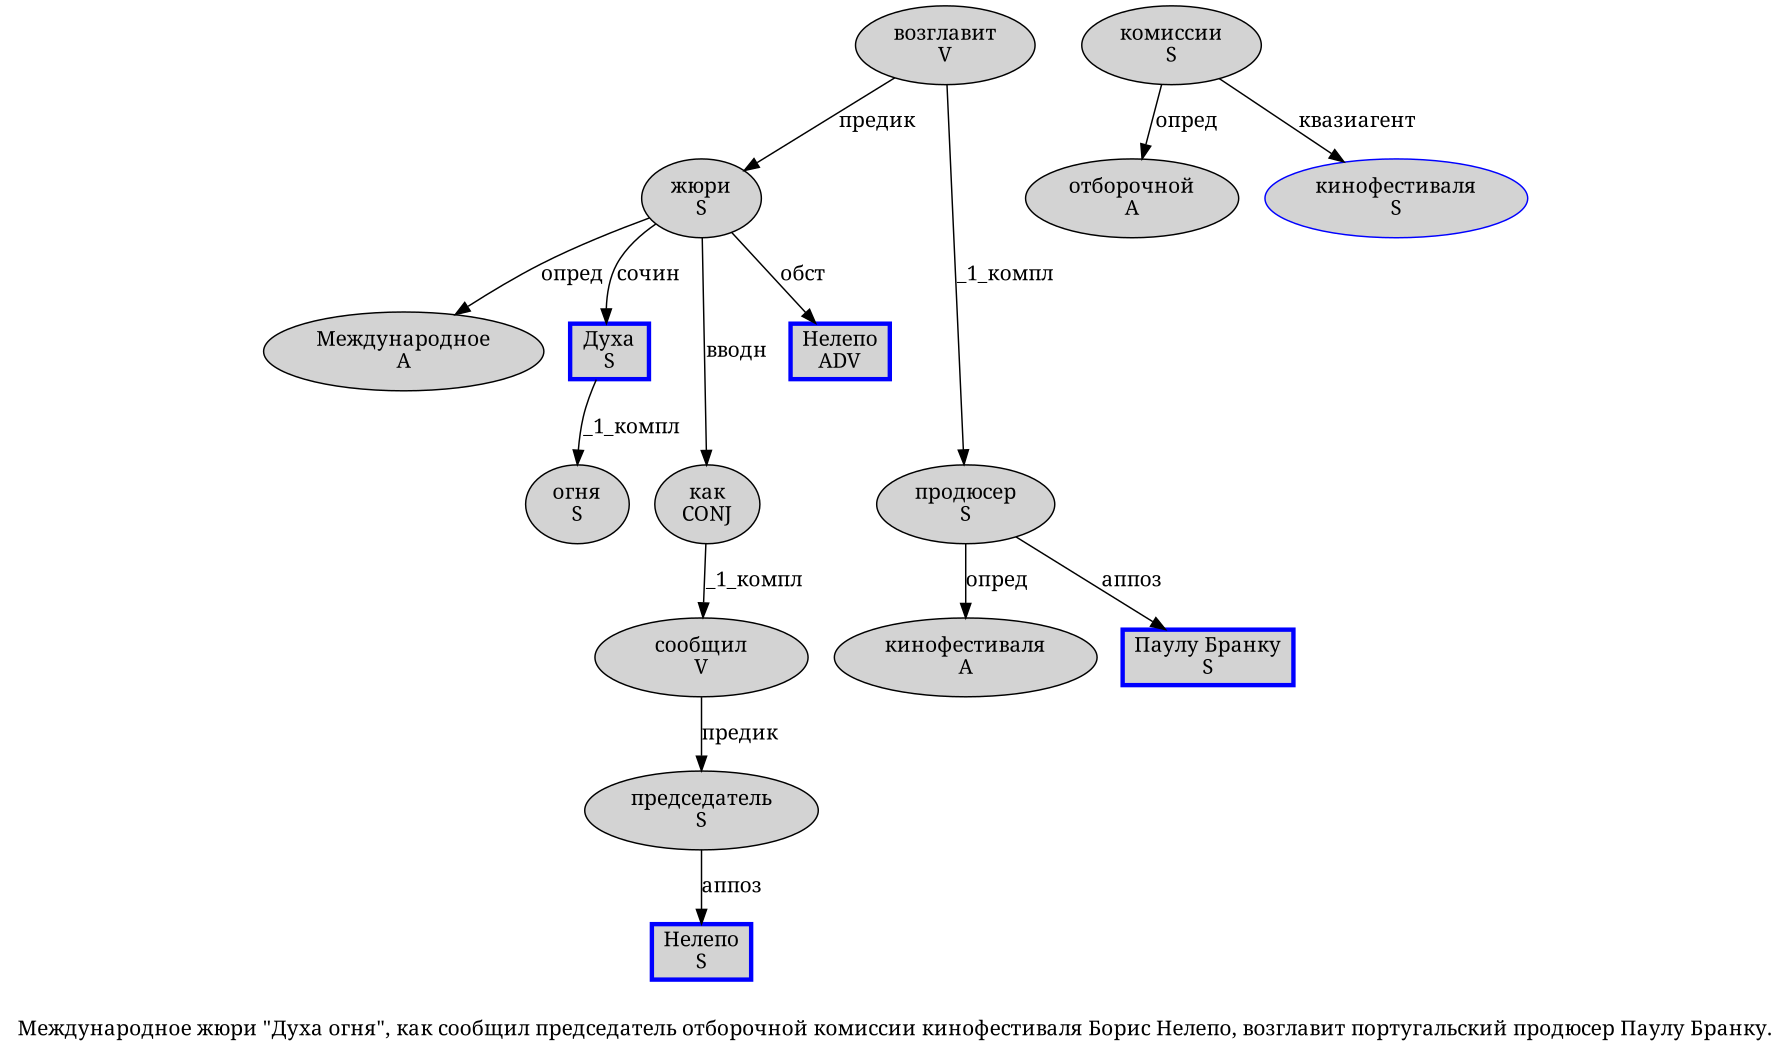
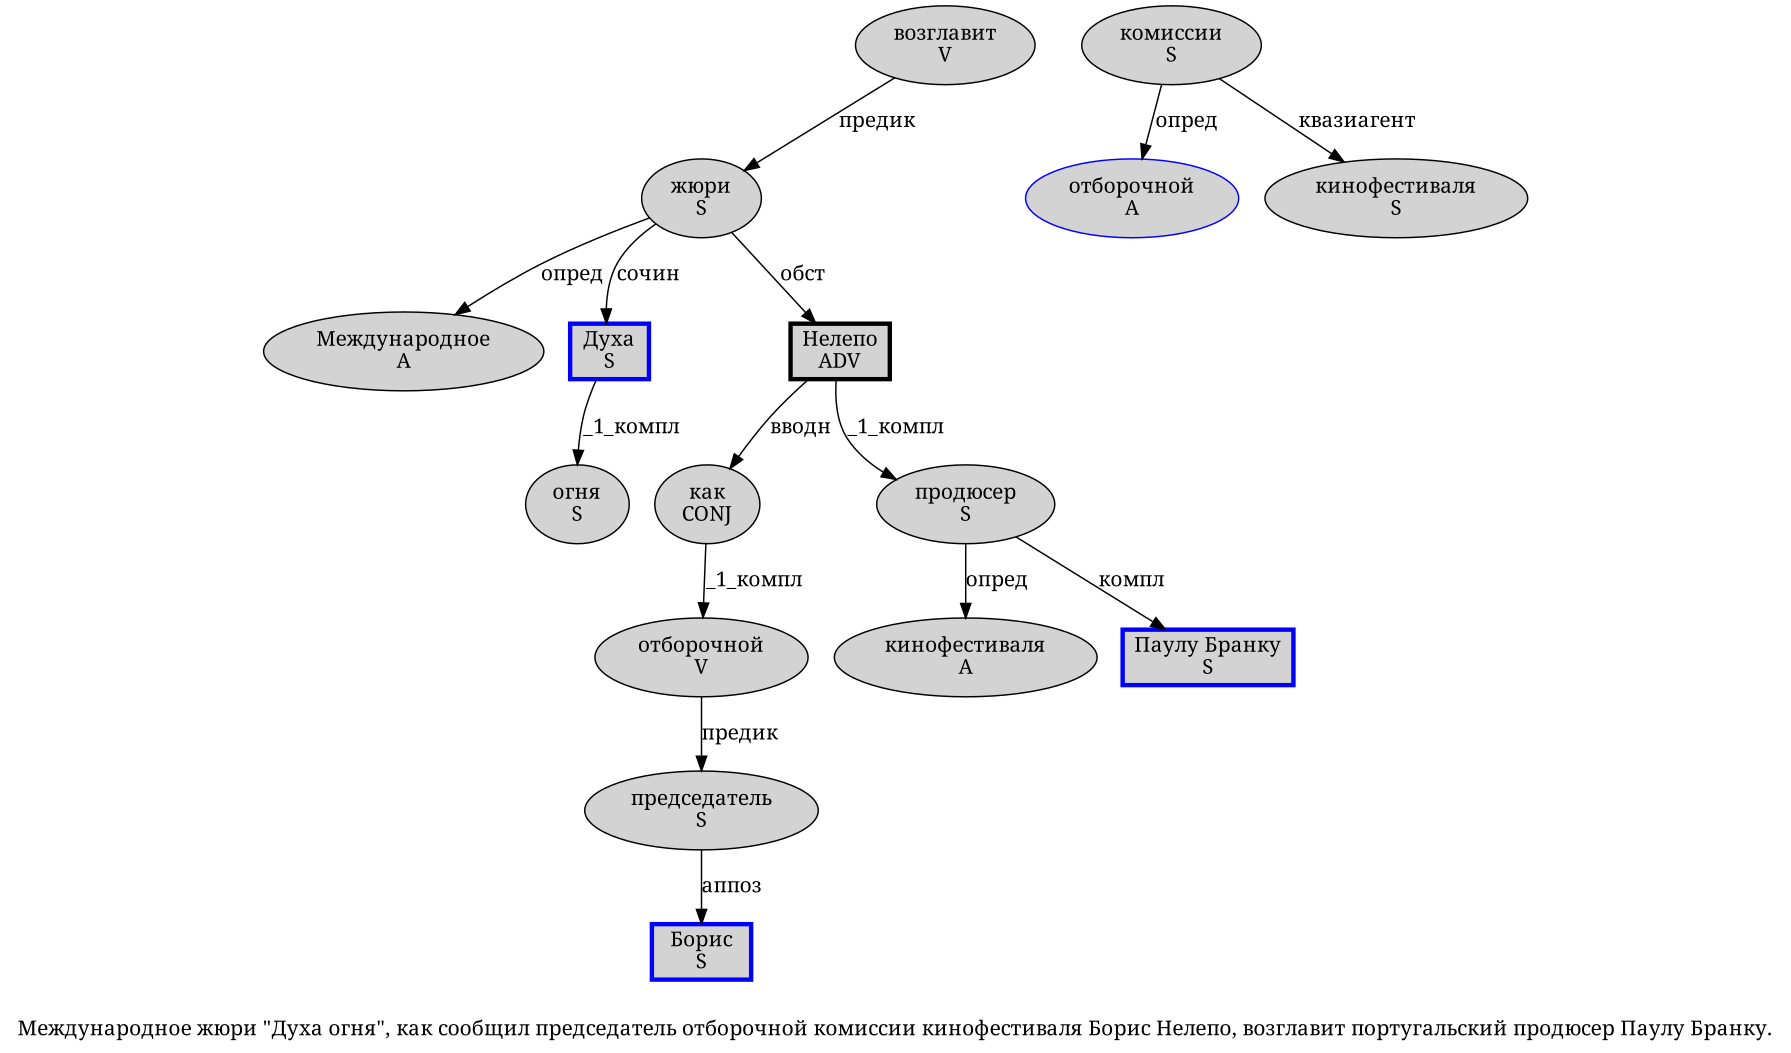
(1132, 198) -> (1132, 198)
(1396, 198) -> (1396, 198)
(955, 267) -> (844, 433)
(704, 344) -> (771, 416)
(840, 351) -> (840, 351)
(1132, 581) -> (1132, 581)
(702, 657) -> (702, 657)
(702, 952) -> (702, 952)
